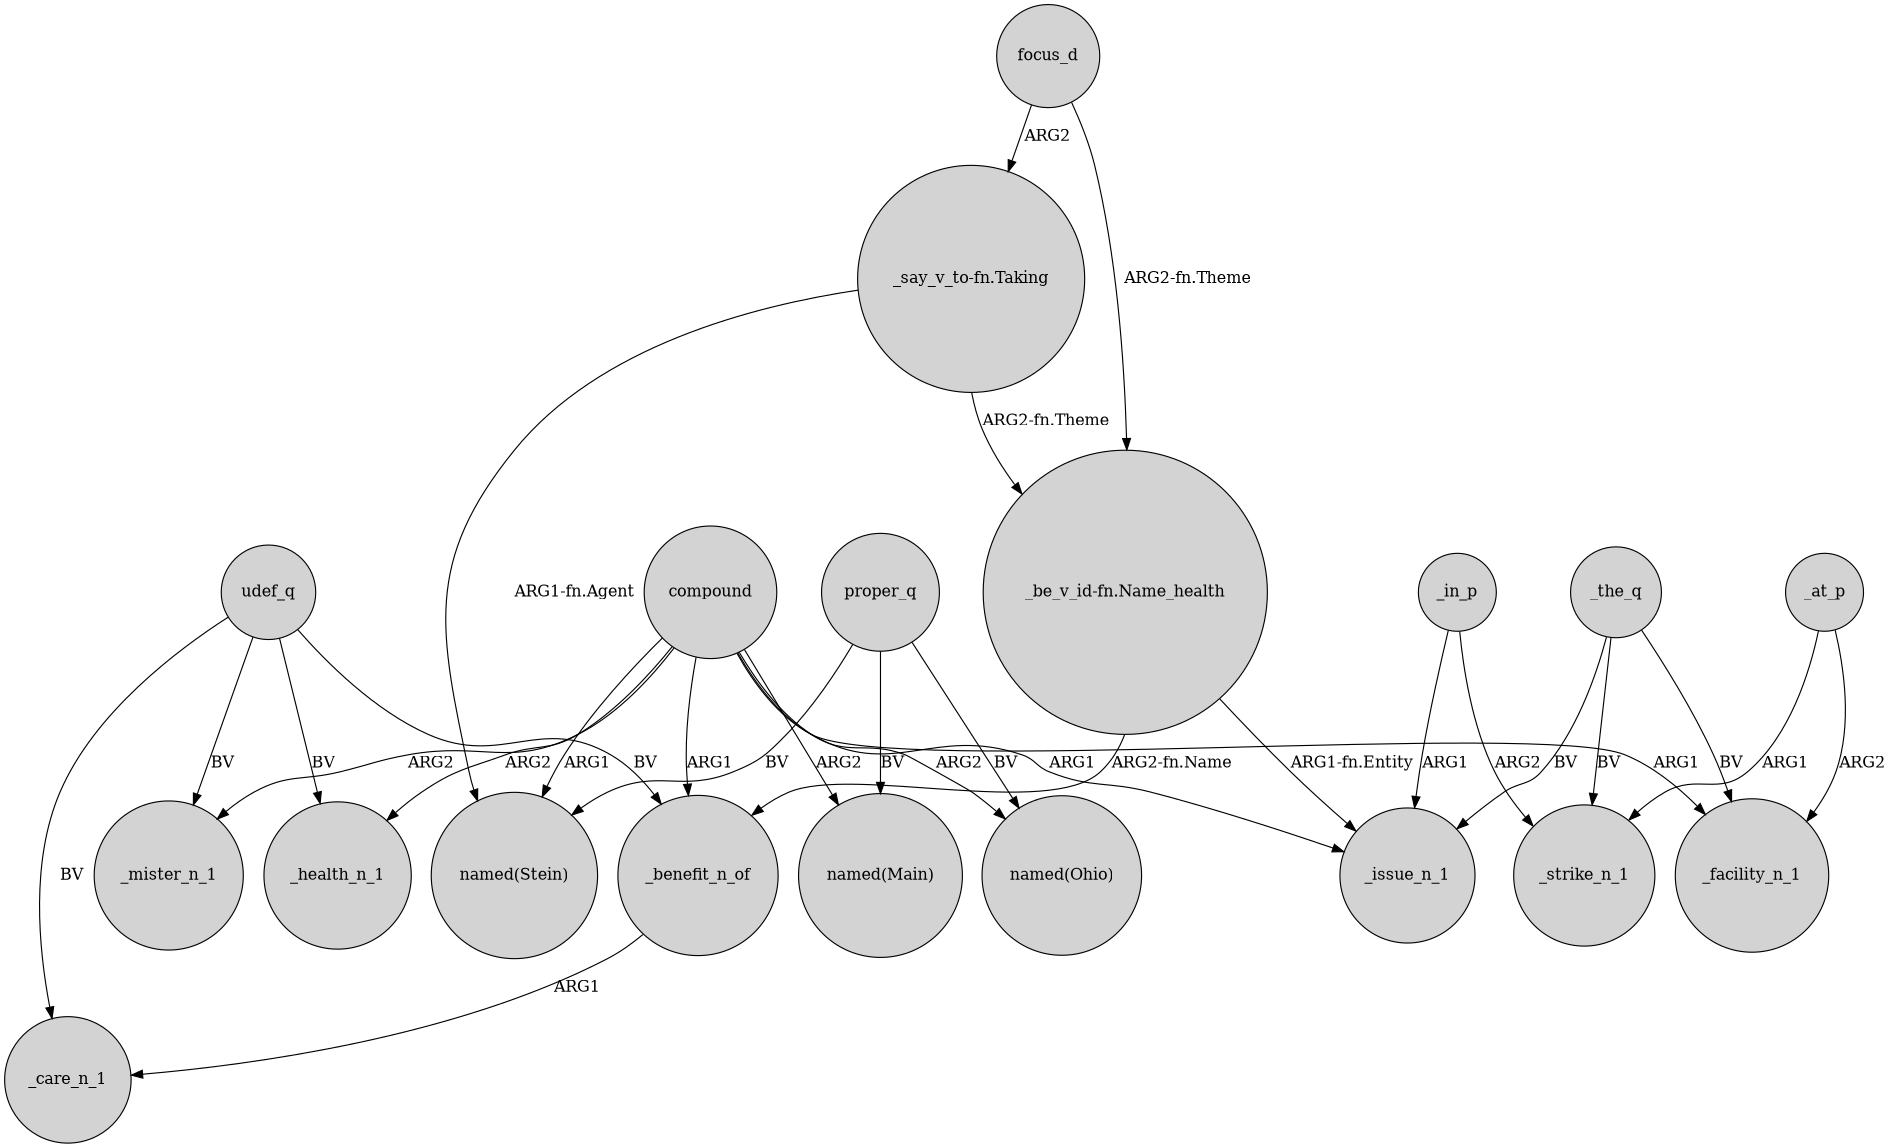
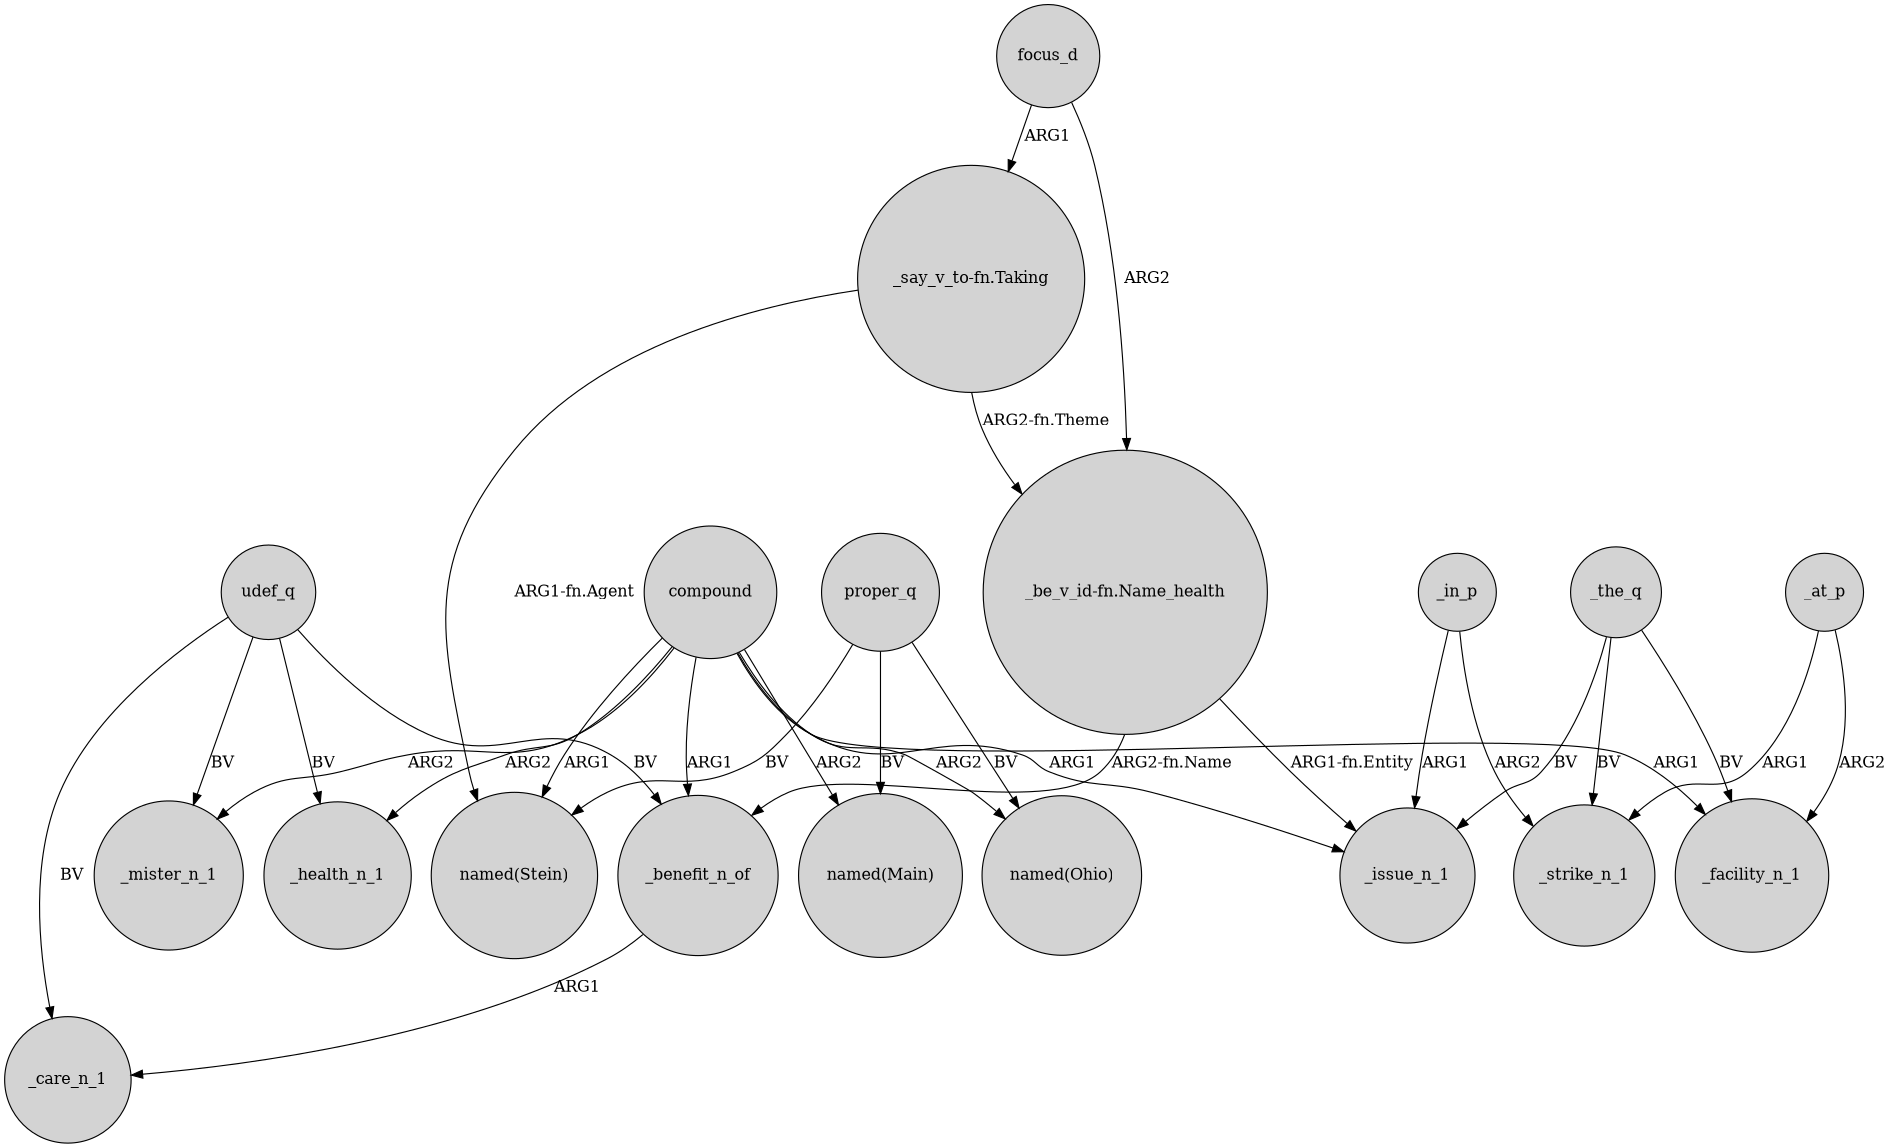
(1048, 137) -> (1048, 137)
(1188, 279) -> (1147, 279)
